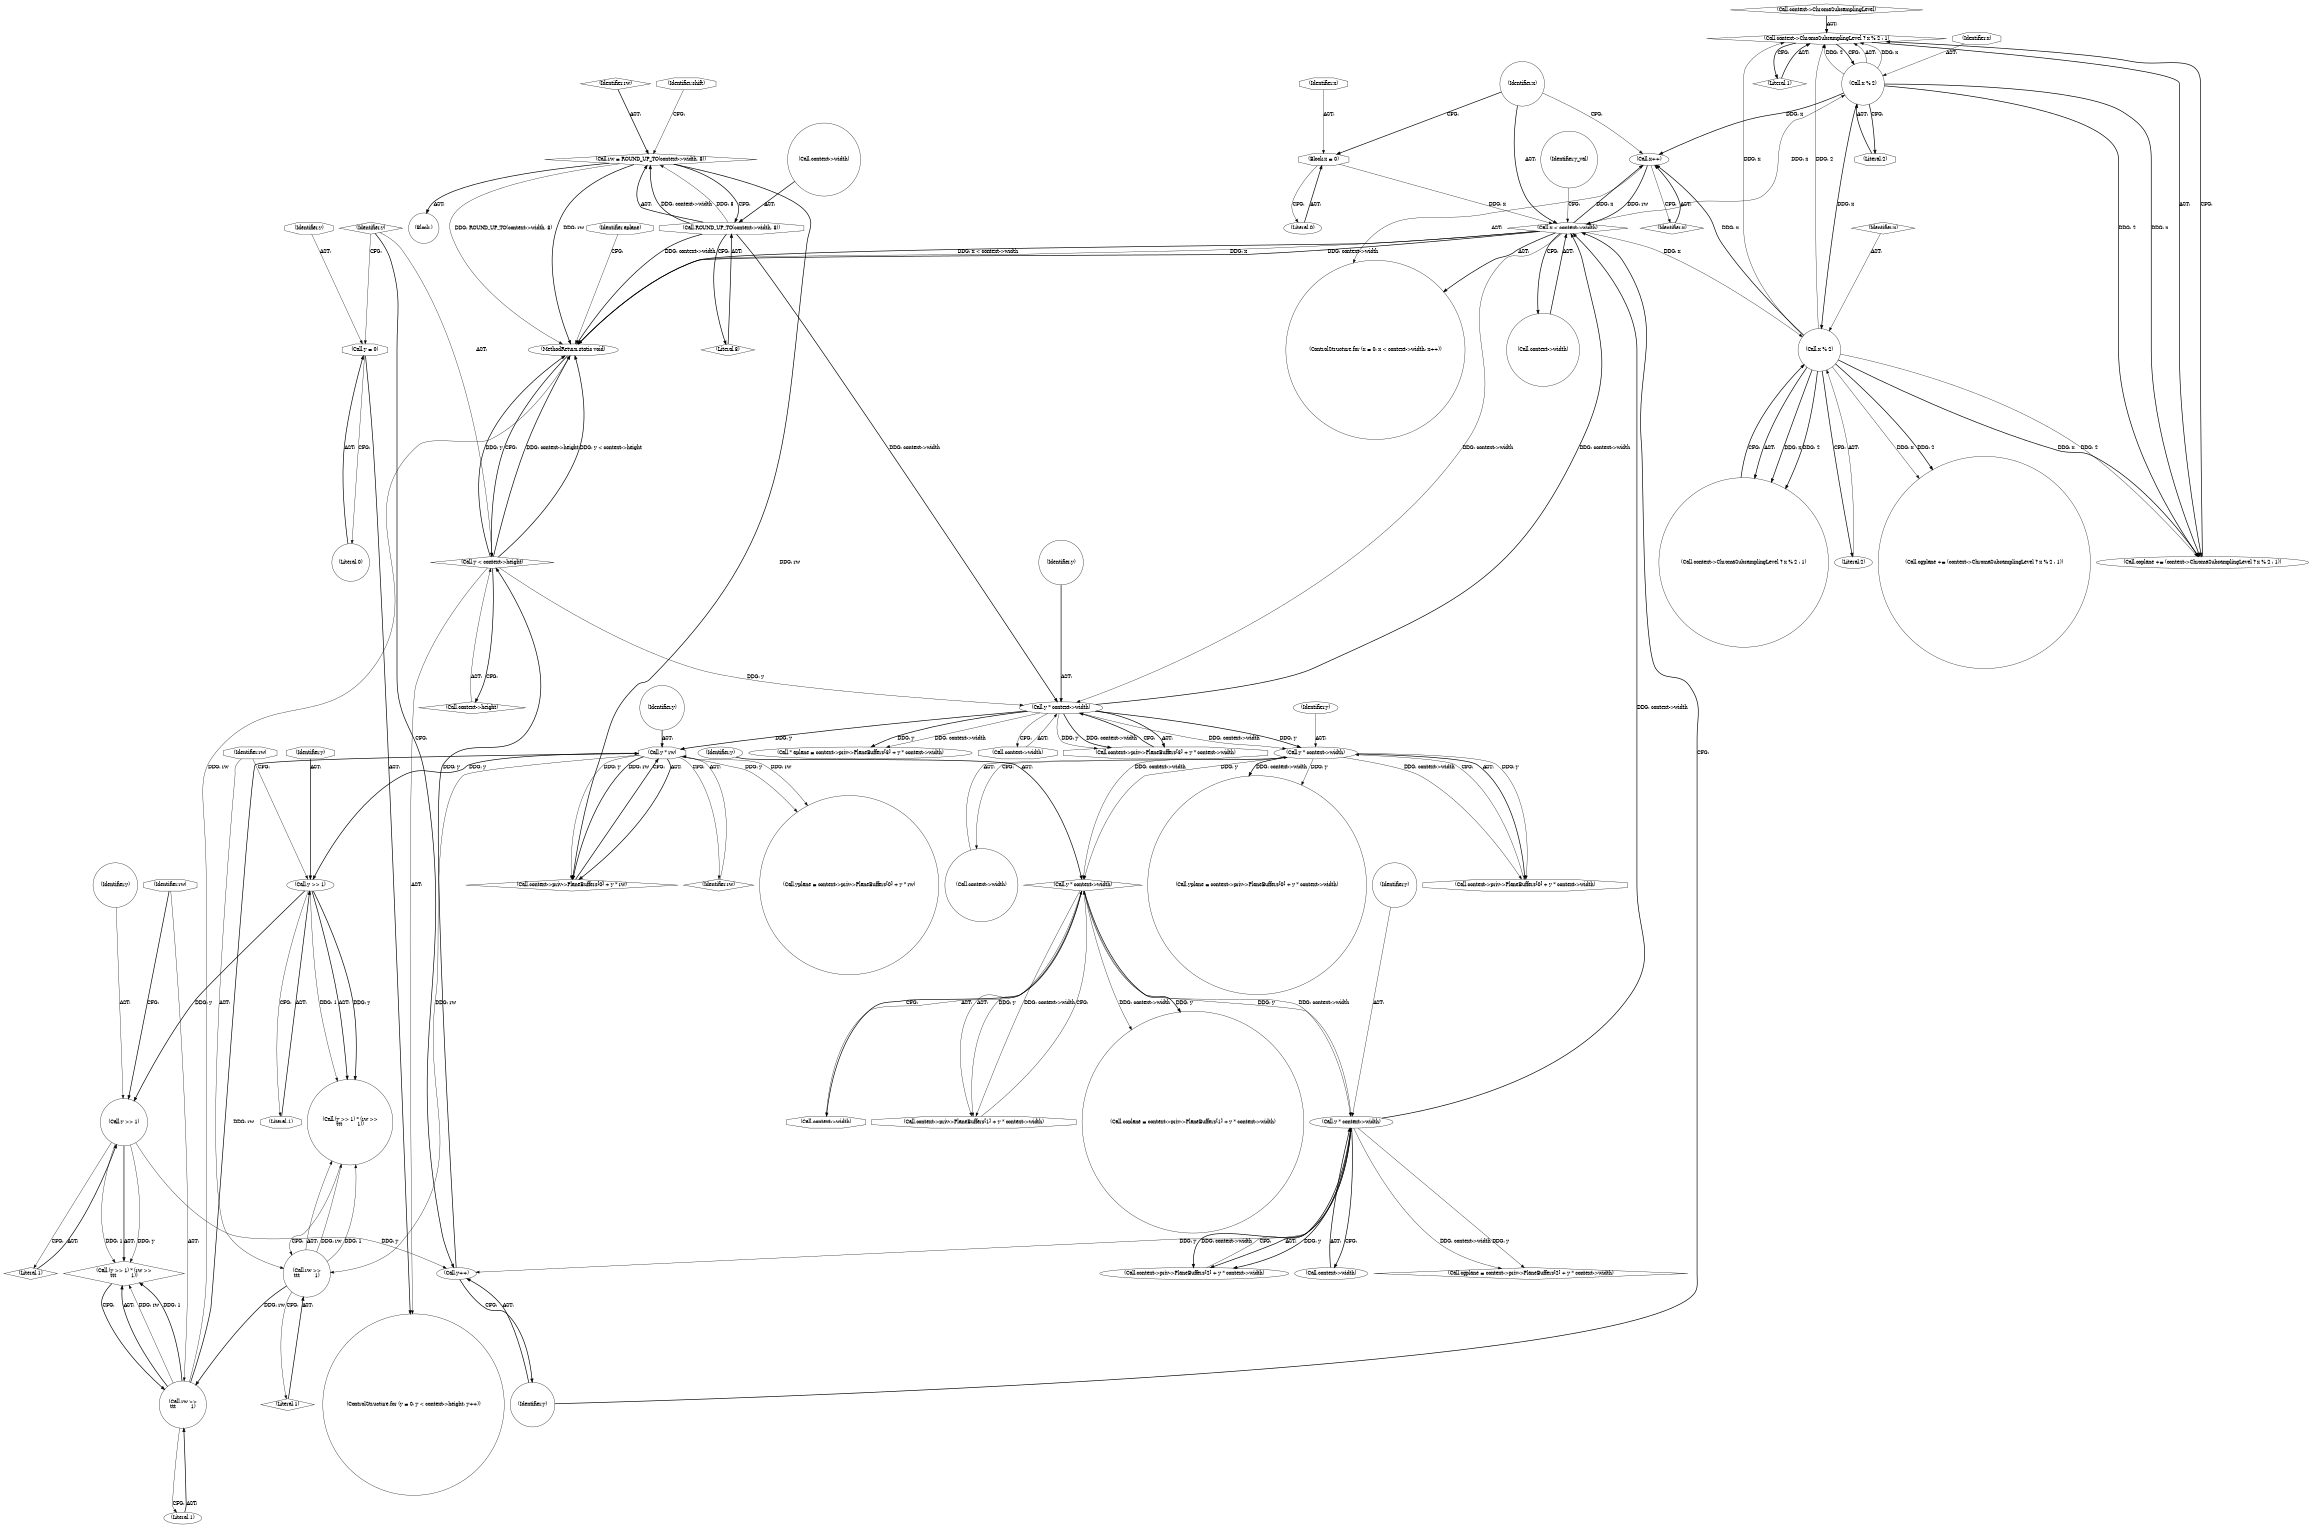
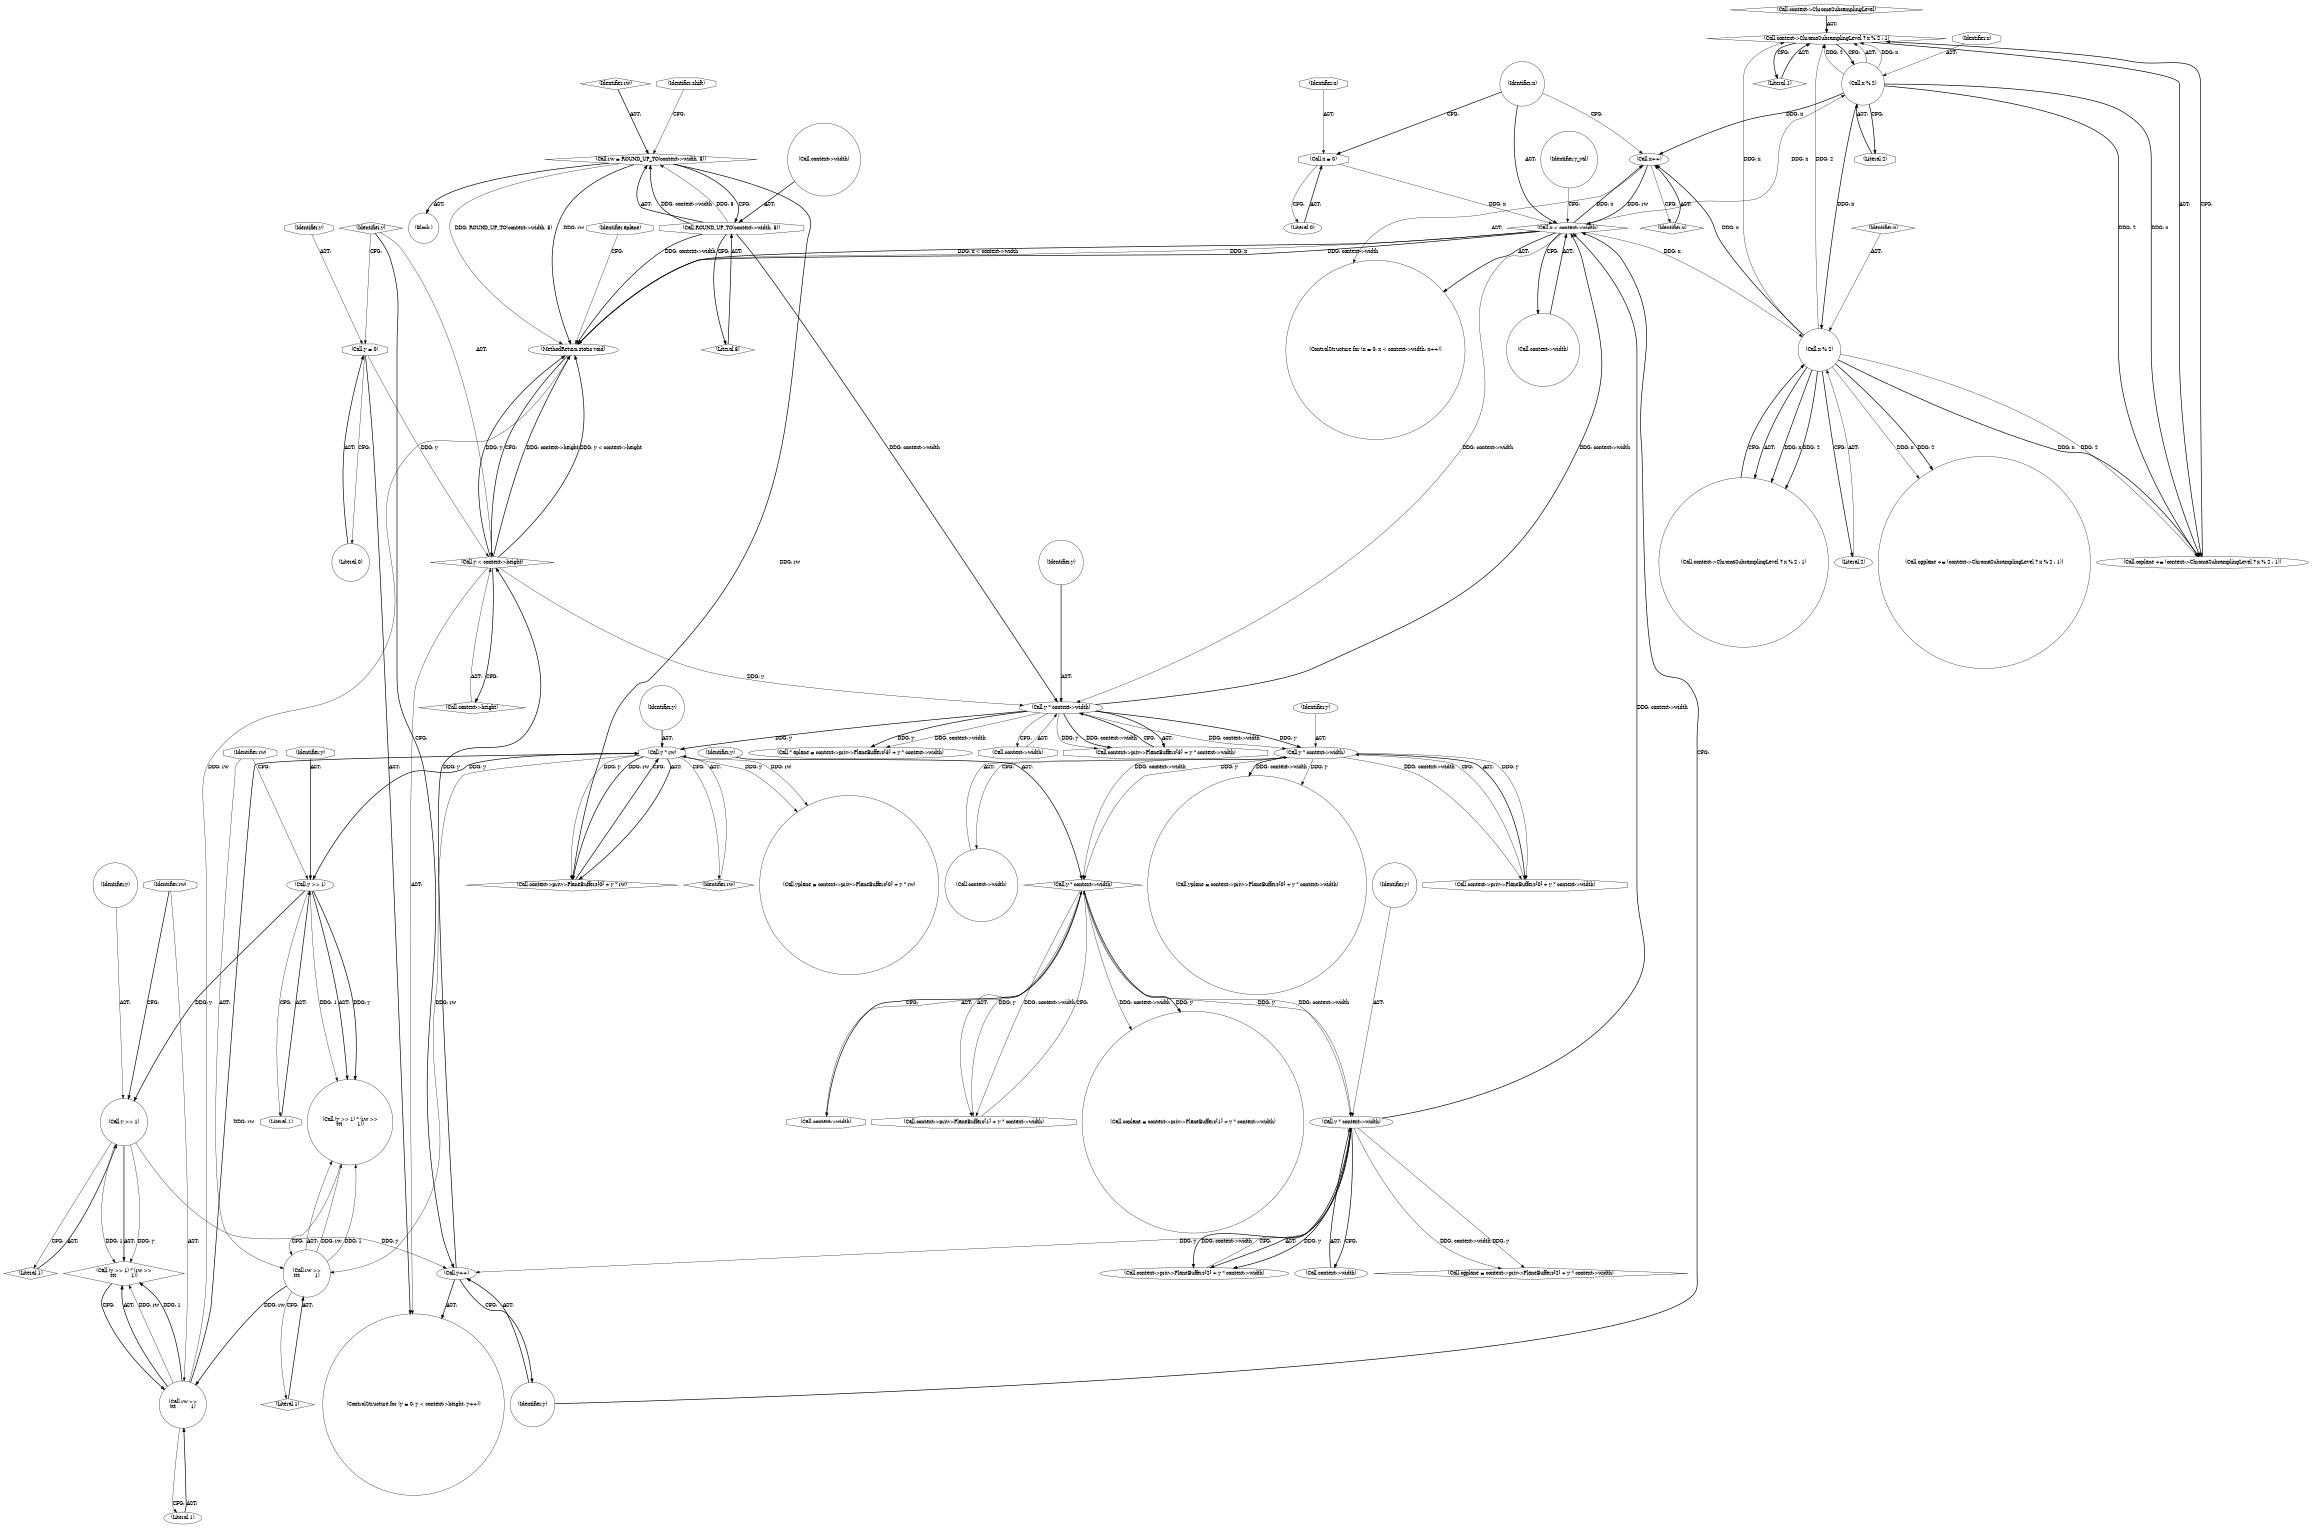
(1324, 160) -> (1324, 160)
none -> (425, 457)
none -> (449, 1297)
